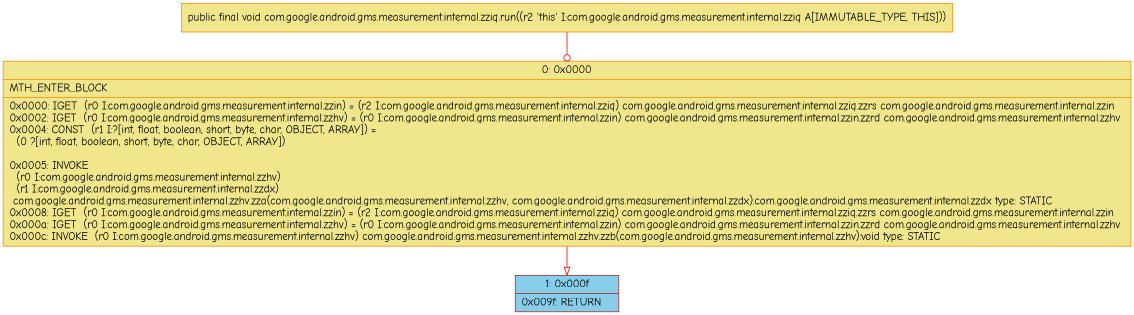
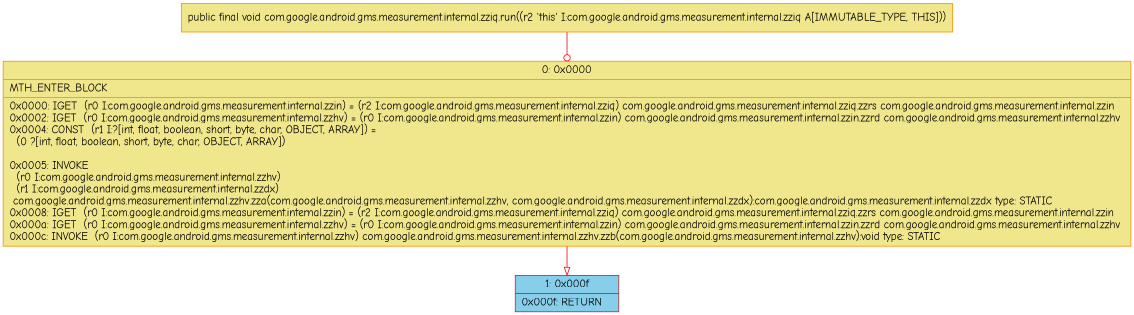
(567, 302) -> (567, 302)
